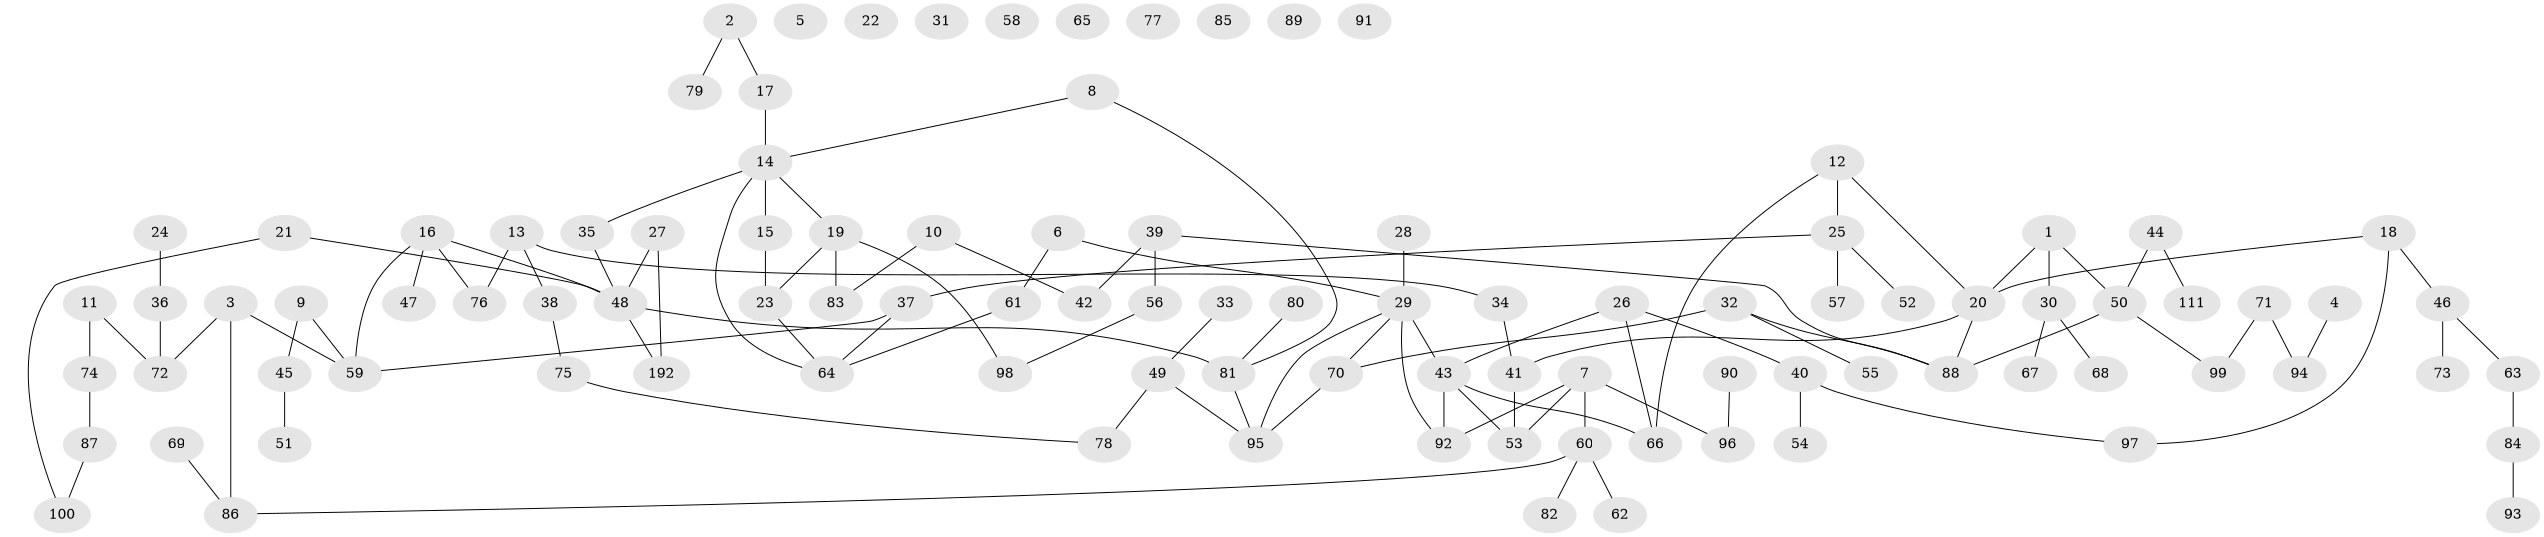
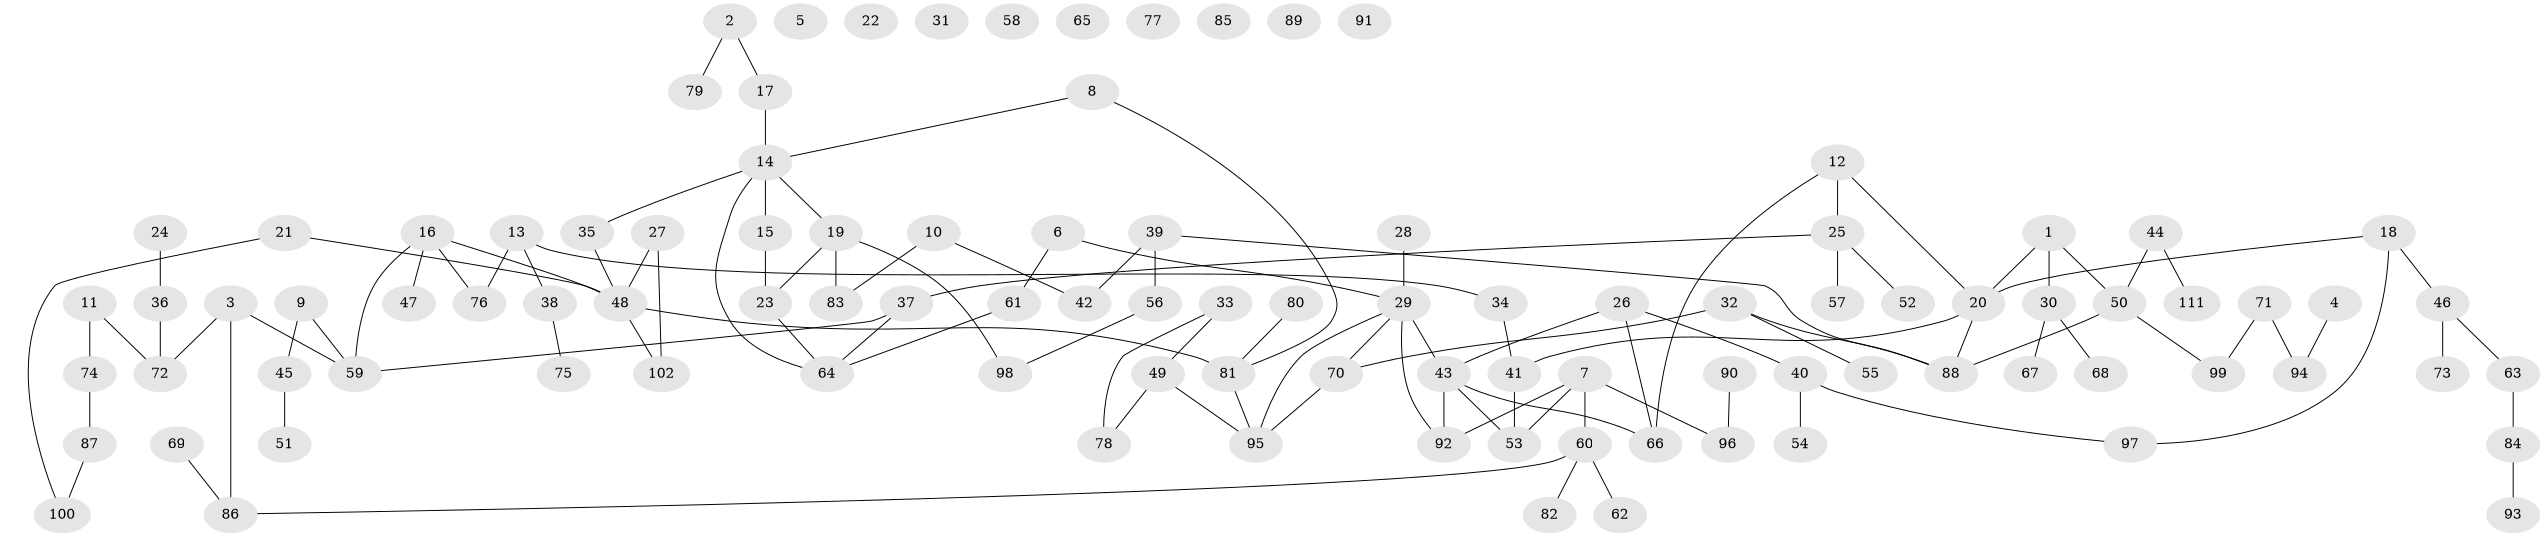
(662, 374) -> (662, 374)
(831, 422) -> (1130, 352)
